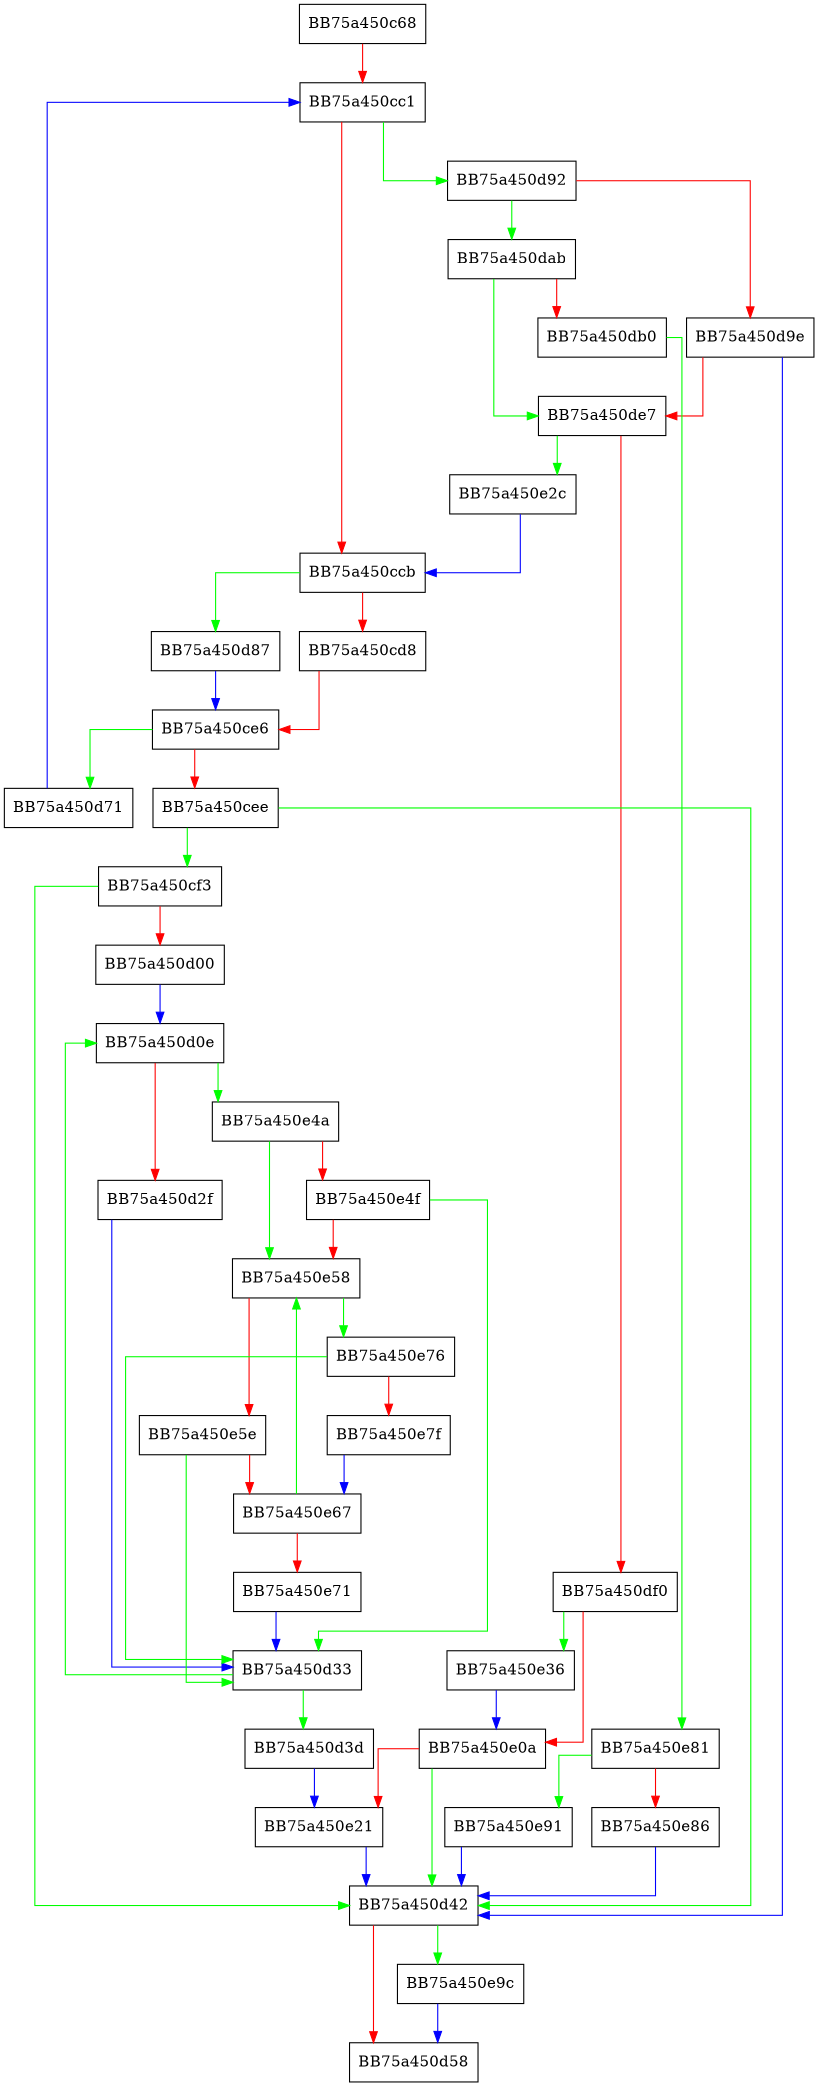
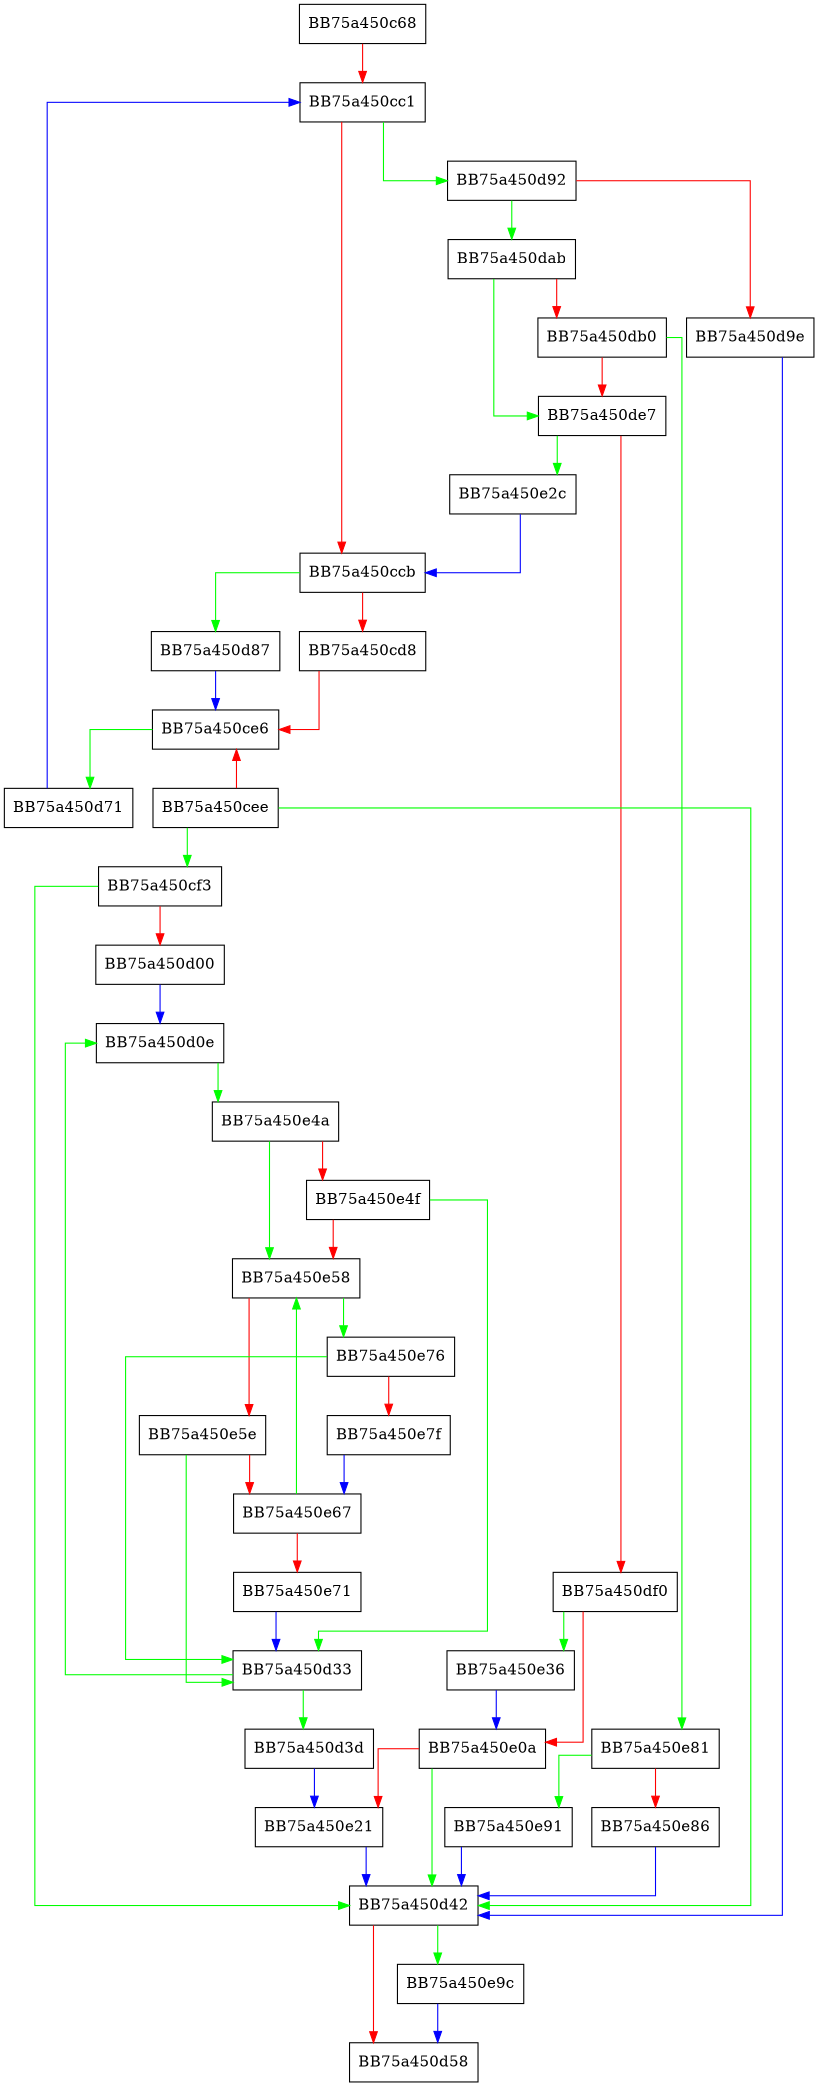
(703, 400) -> (602, 371)
(195, 763) -> (236, 774)
(160, 1200) -> none
